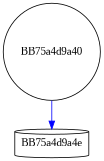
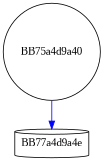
(52, 143) -> (52, 143)
